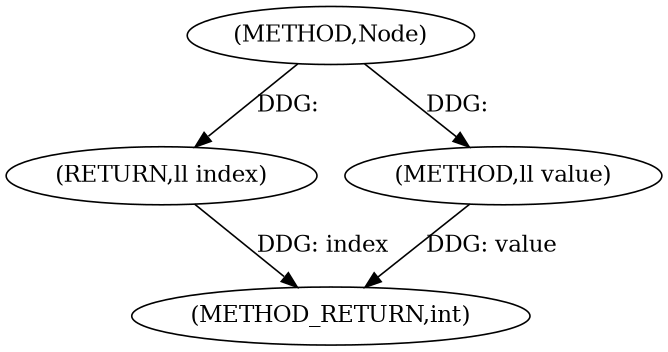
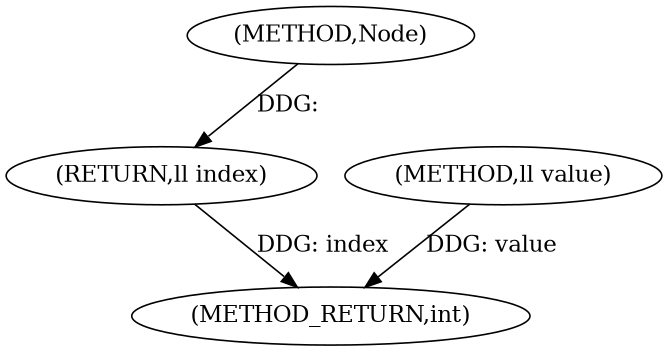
(411, 100) -> none
